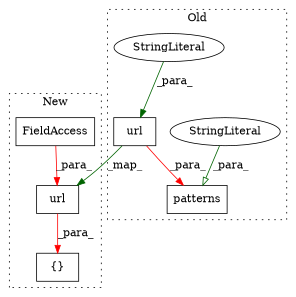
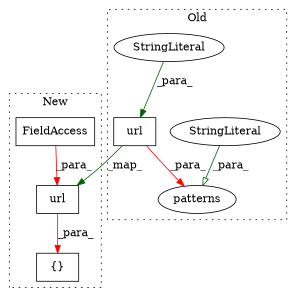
(197, 199) -> (197, 199)
